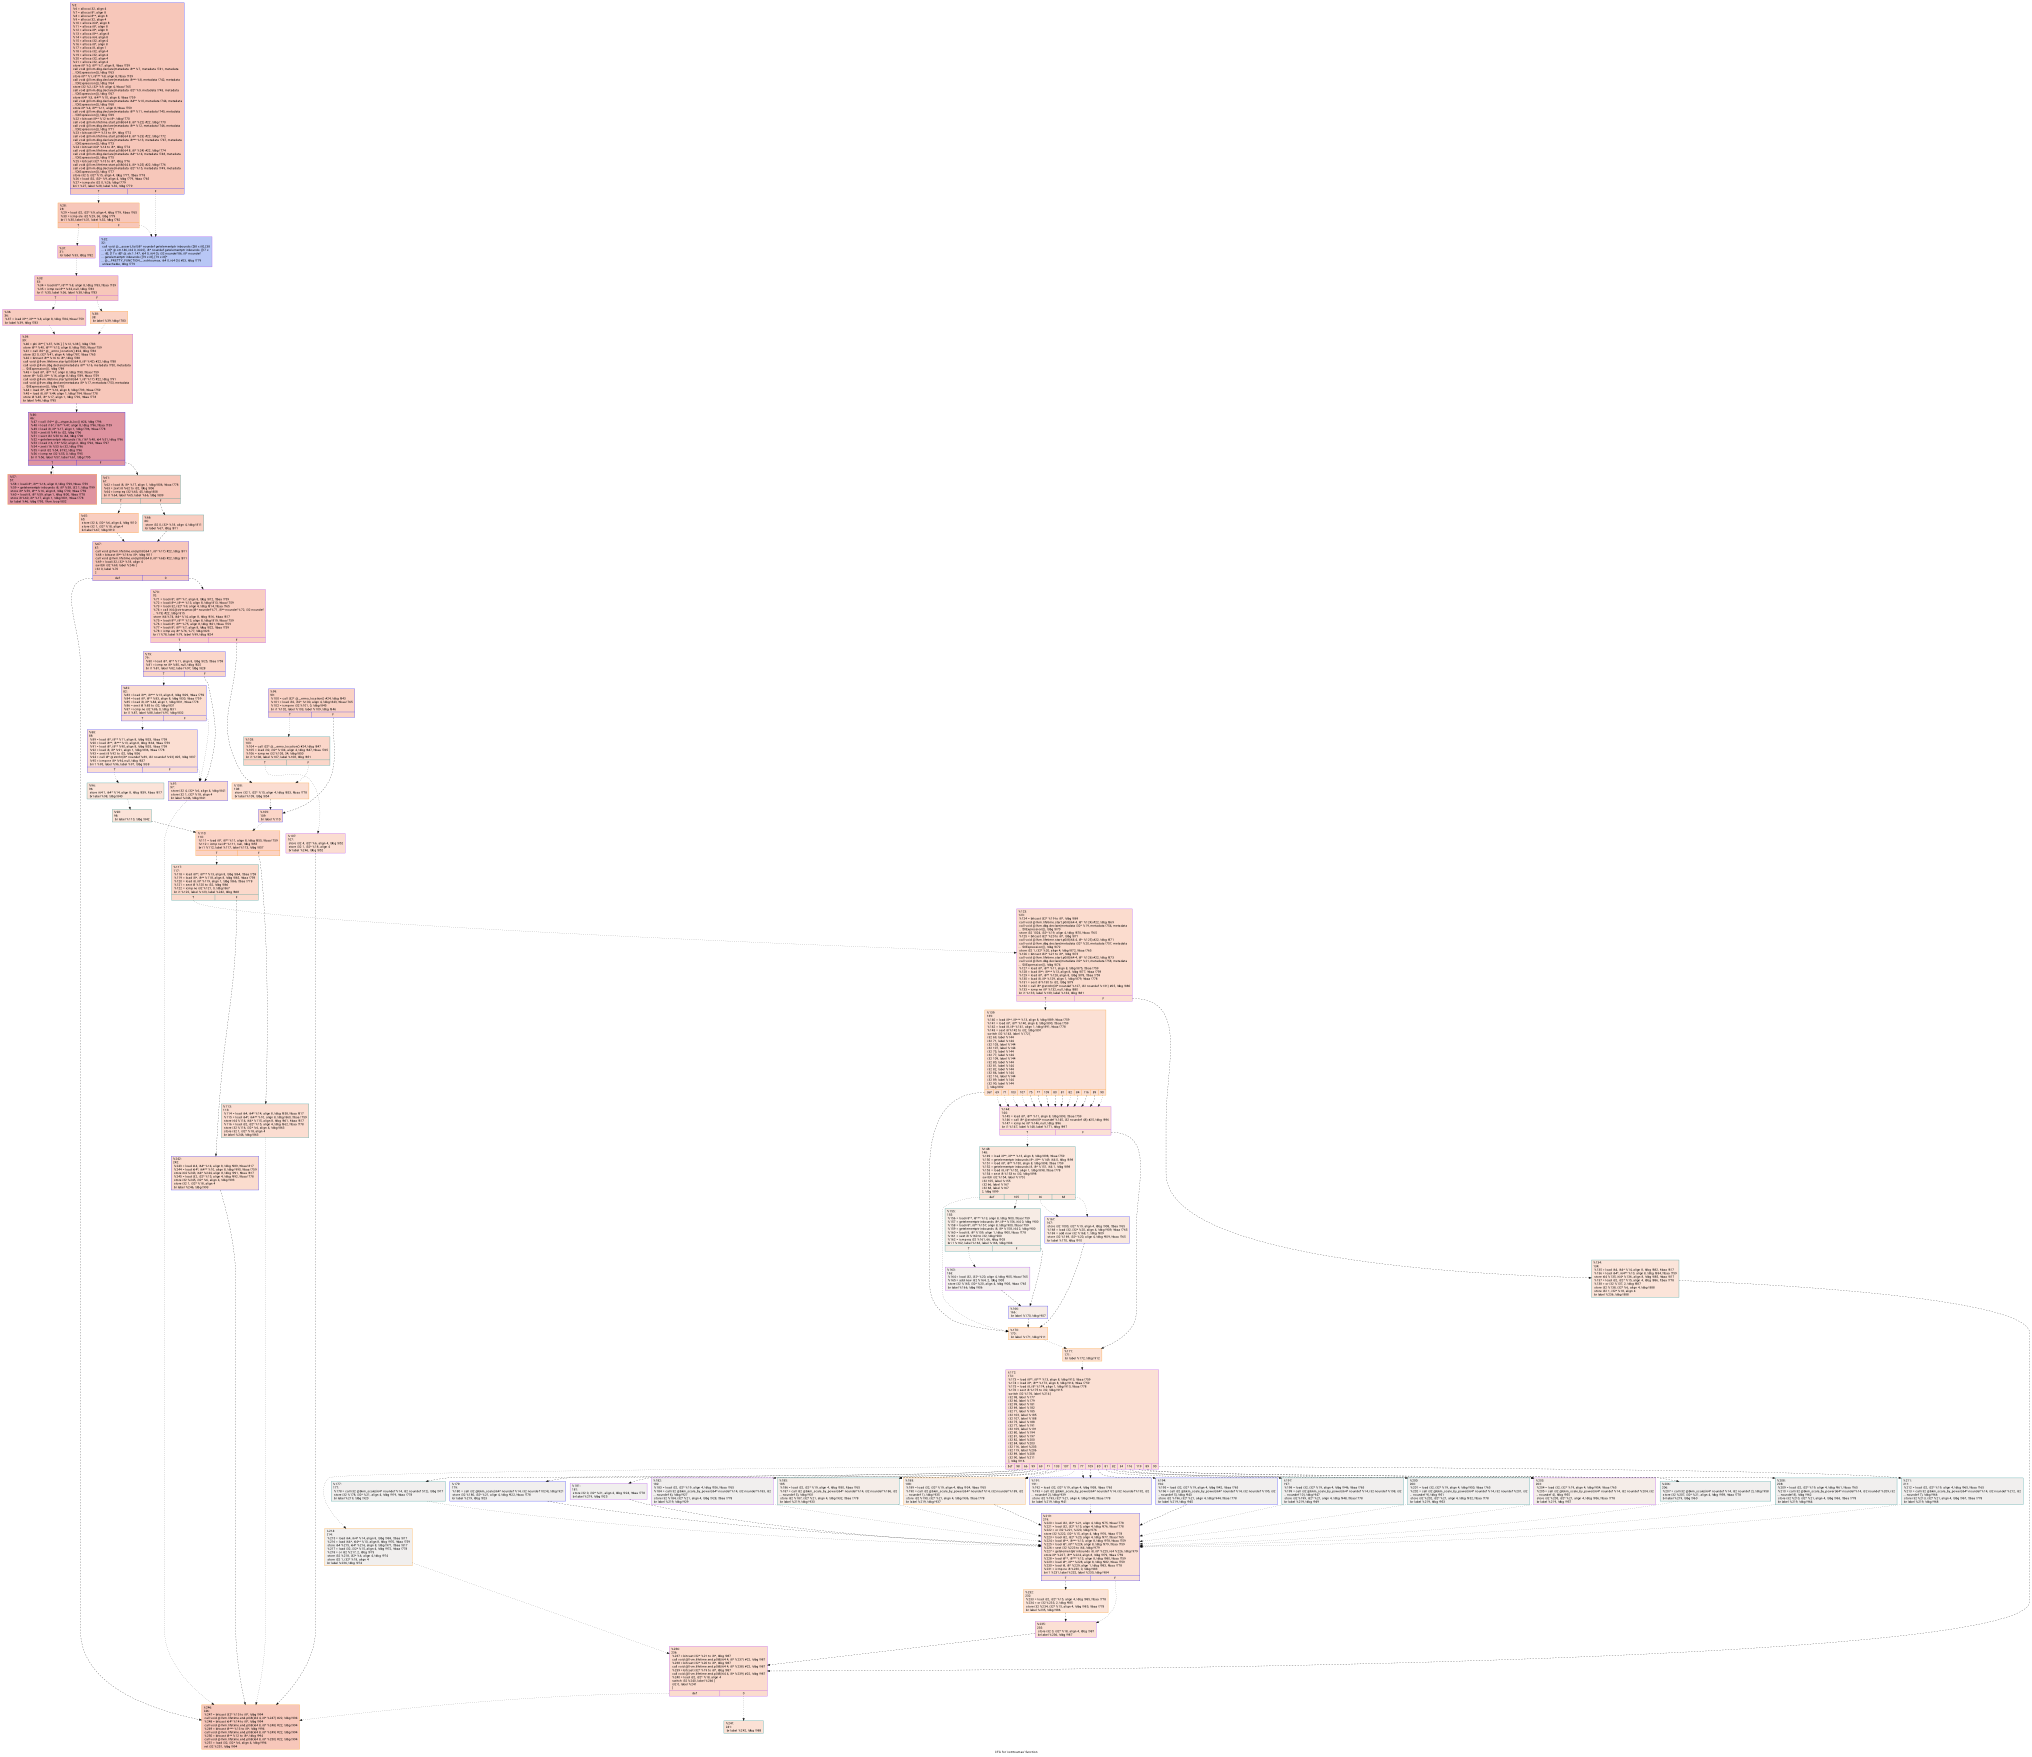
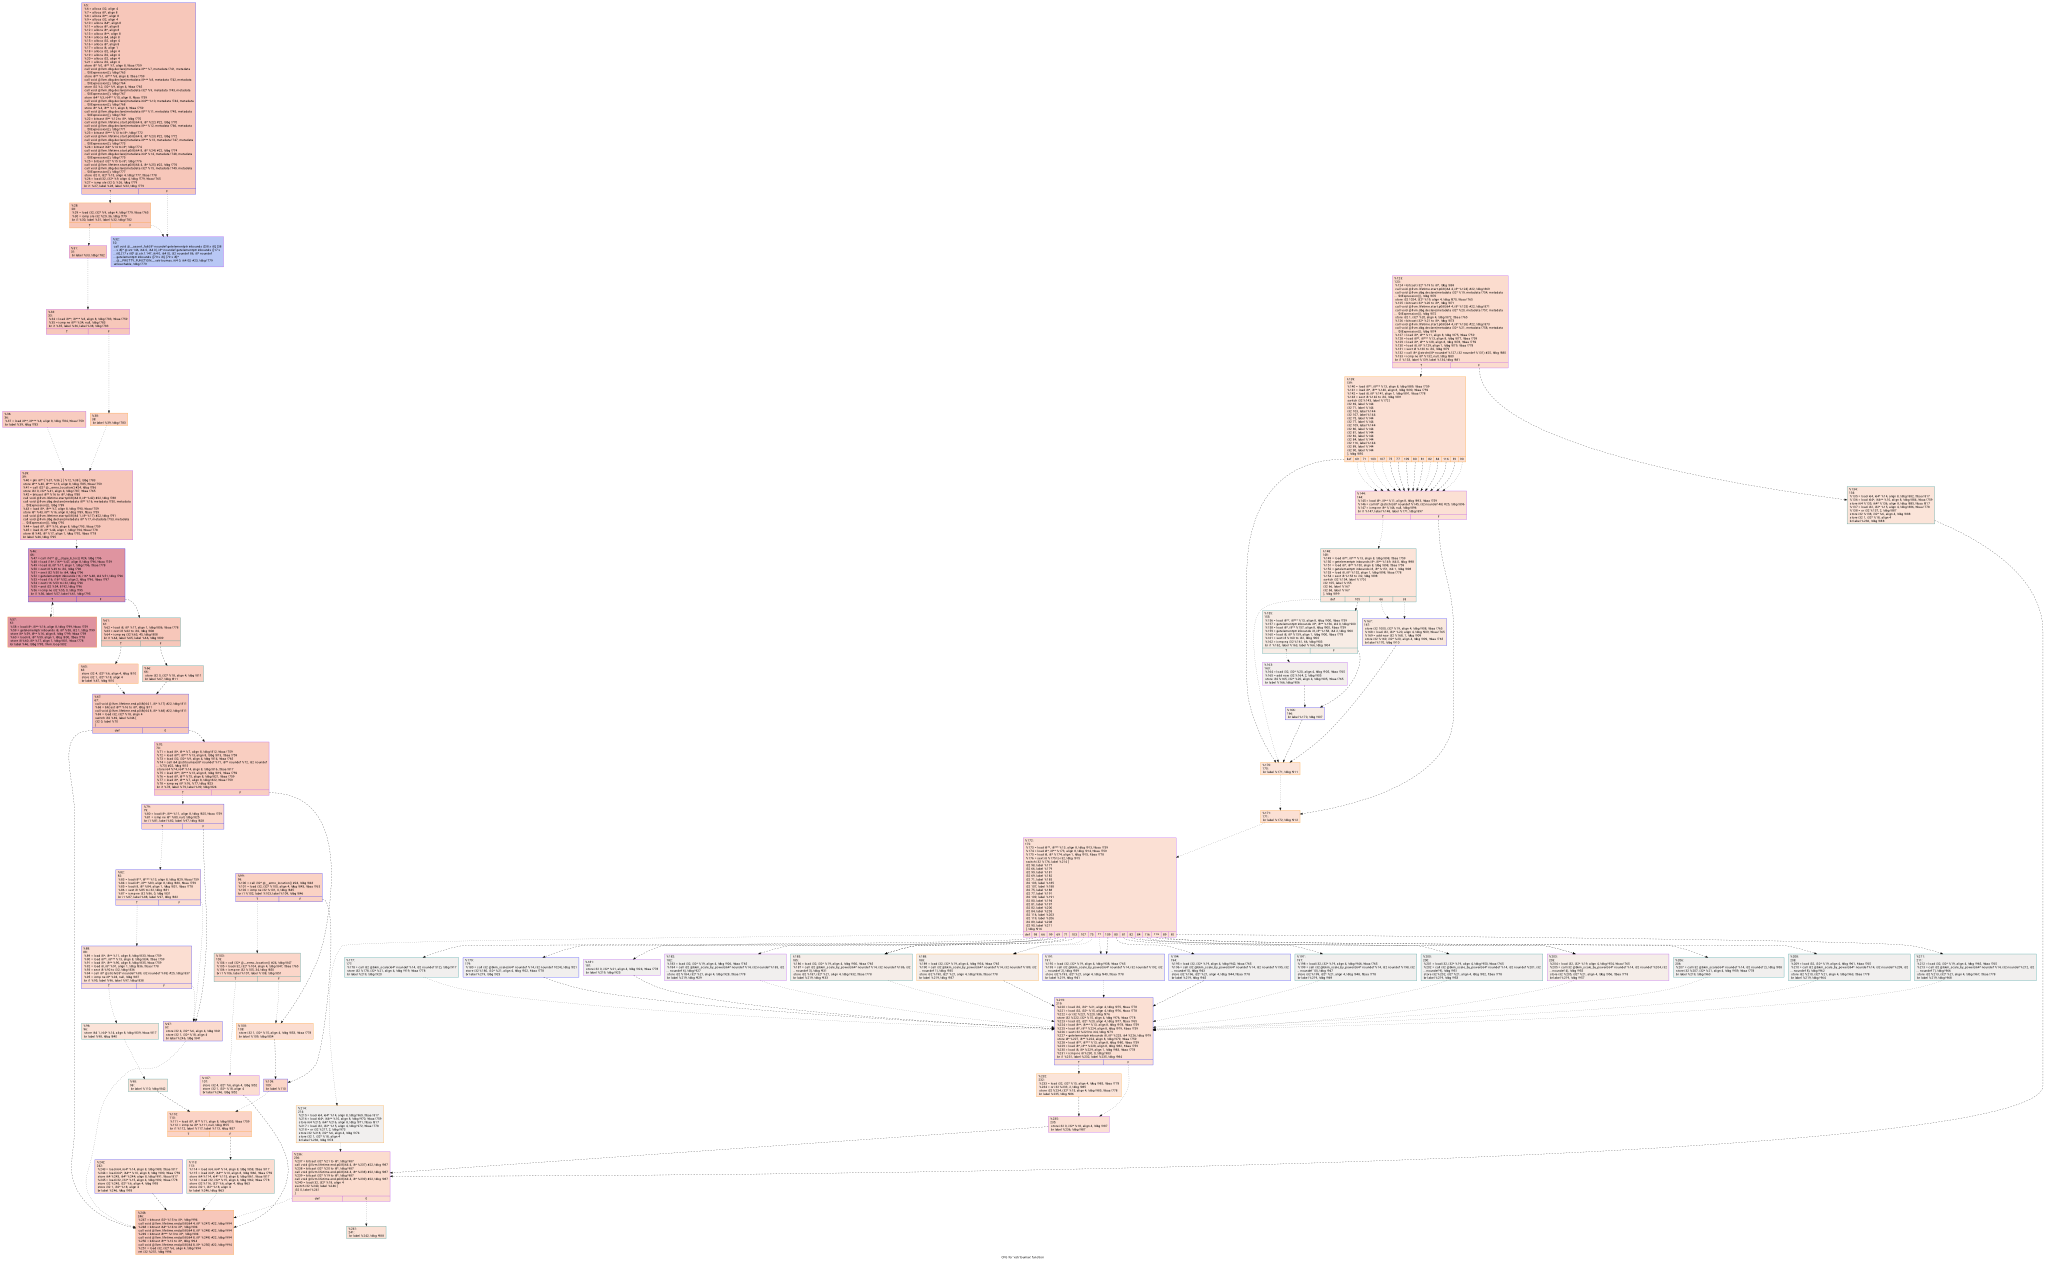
(55, 304) -> none
(215, 882) -> none
